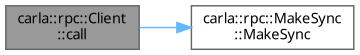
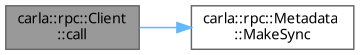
(273, 28) -> (273, 28)
